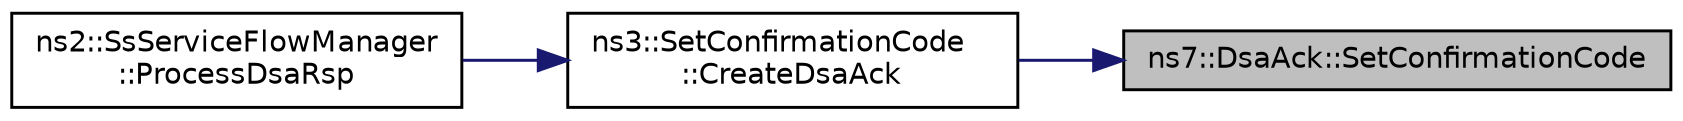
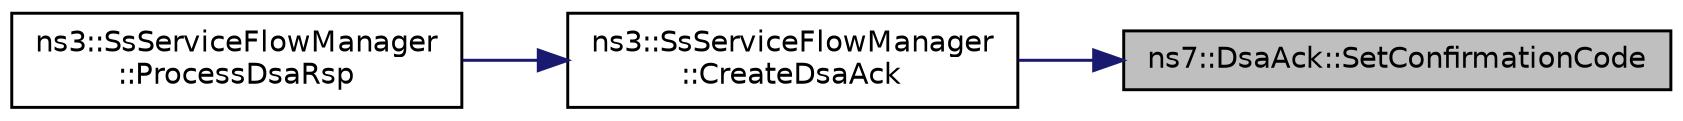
(237, 60) -> (237, 60)
(793, 60) -> (793, 60)
